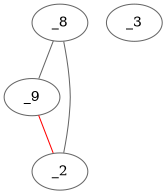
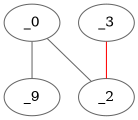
(60, 23) -> (32, 23)
(46, 134) -> (106, 60)
